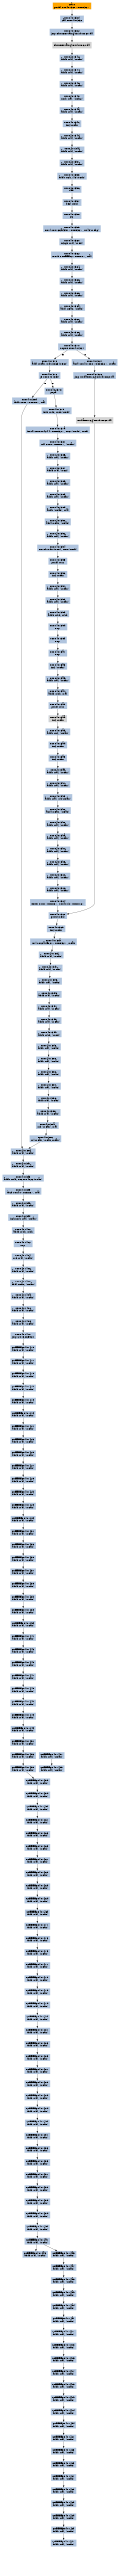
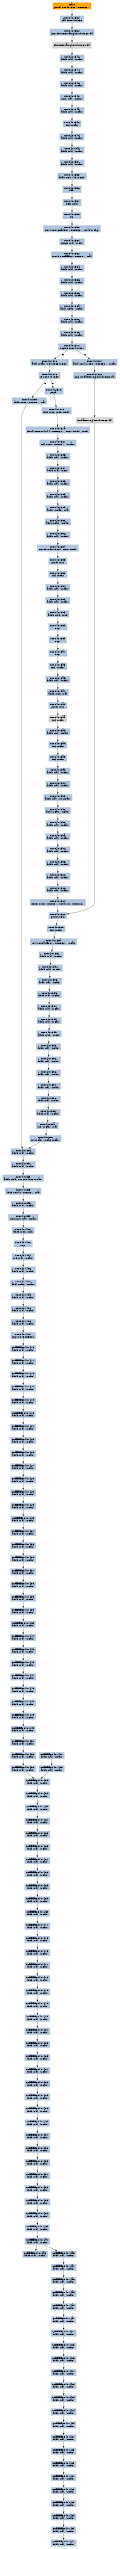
none -> (45, 1775)
